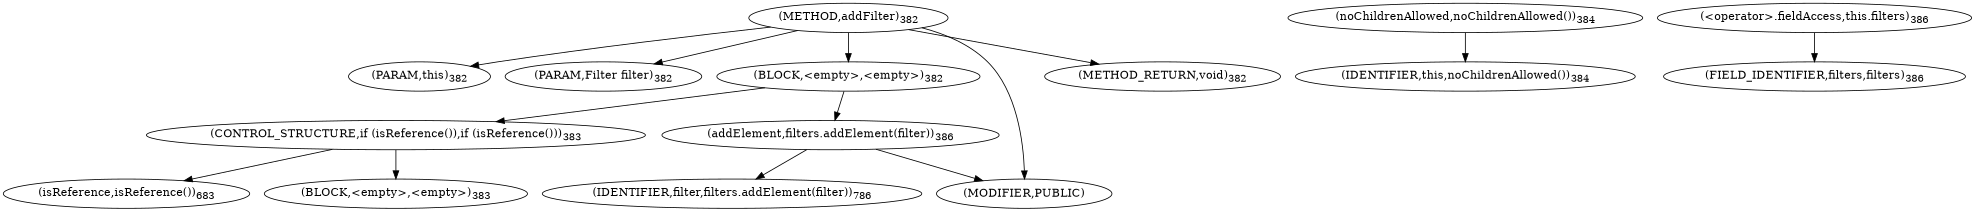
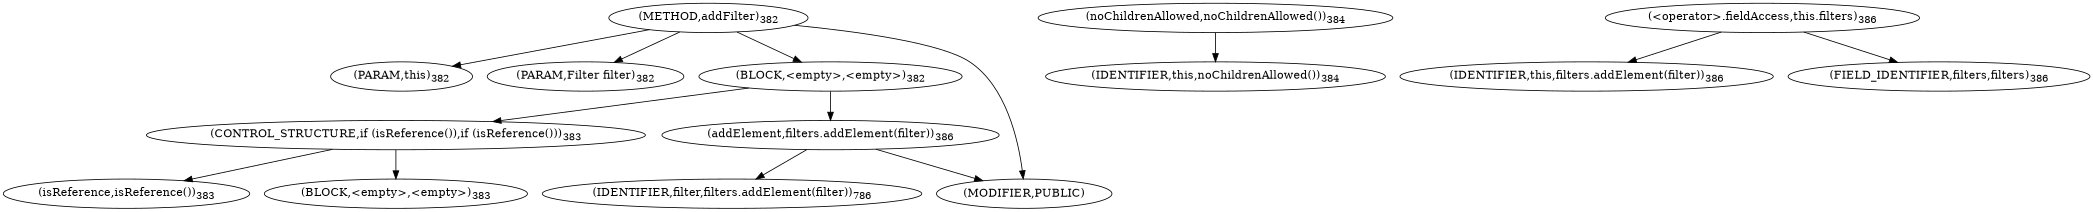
(1163, 77) -> none
none -> (1587, 77)
(205, 192) -> (205, 192)
